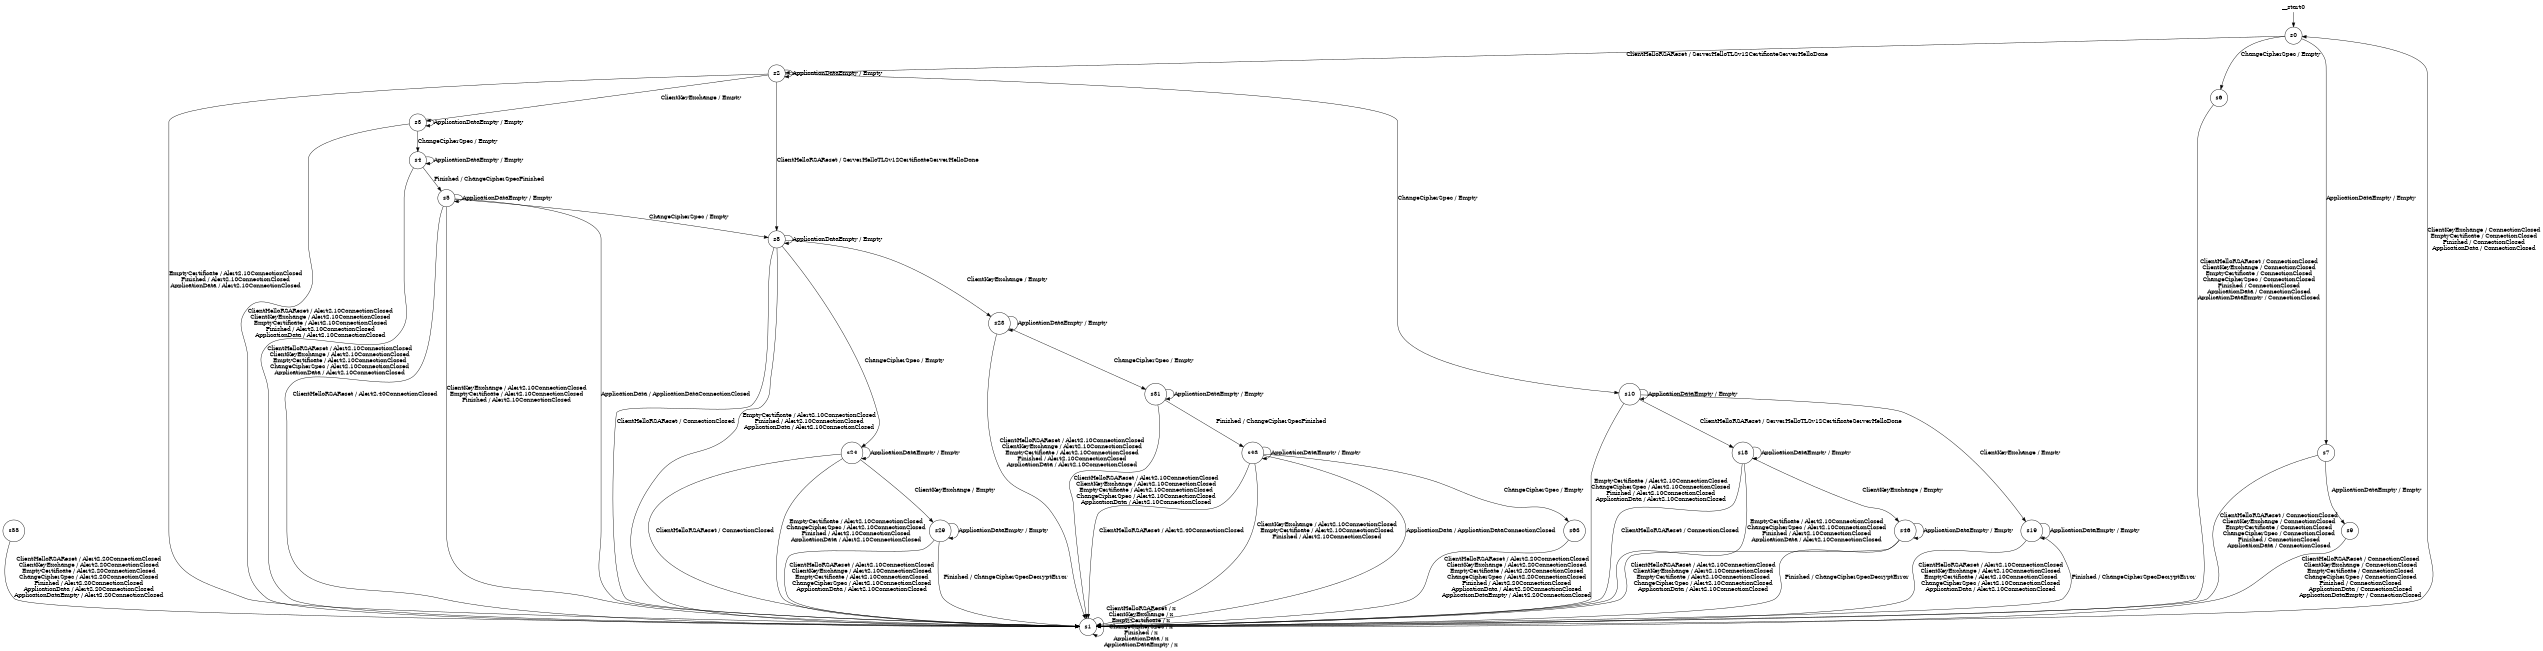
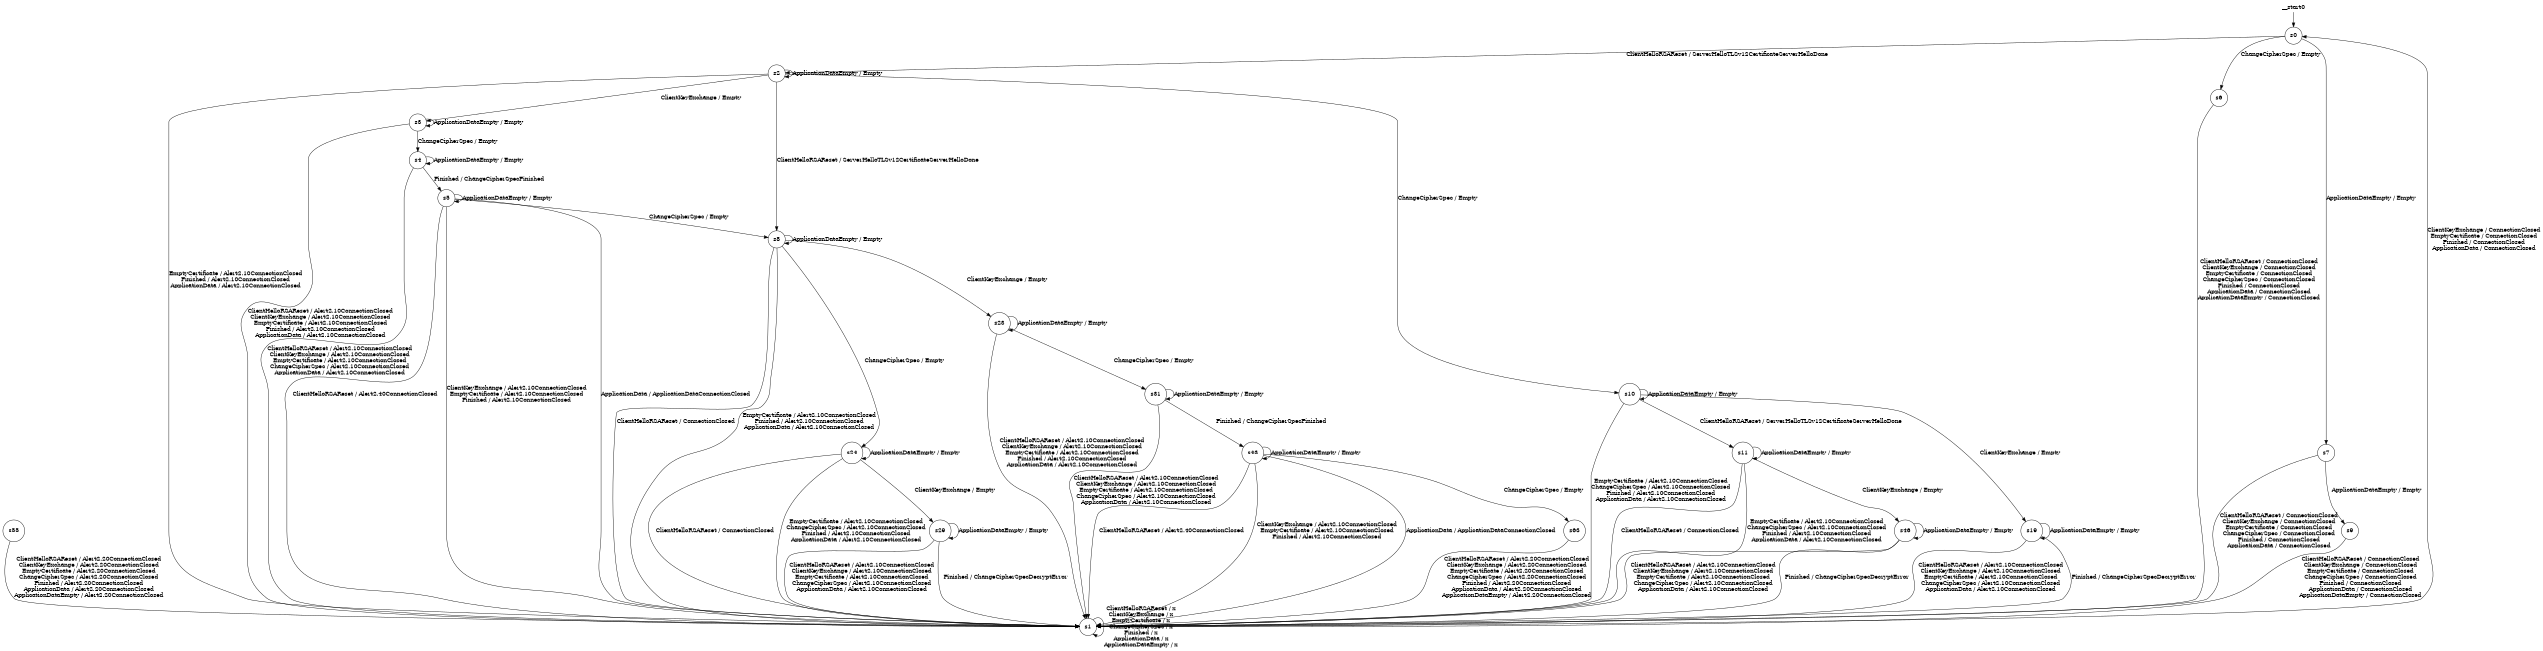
(1743, 453) -> (1743, 453)
